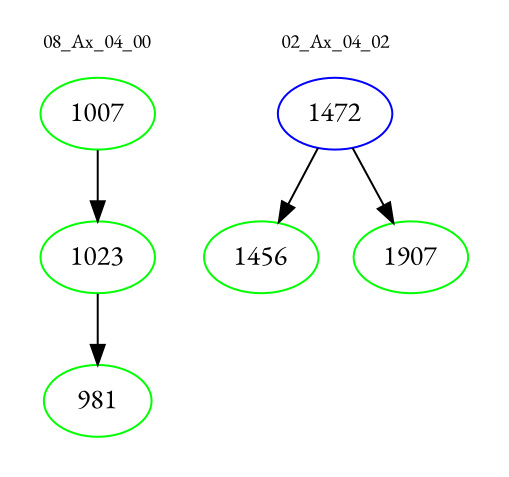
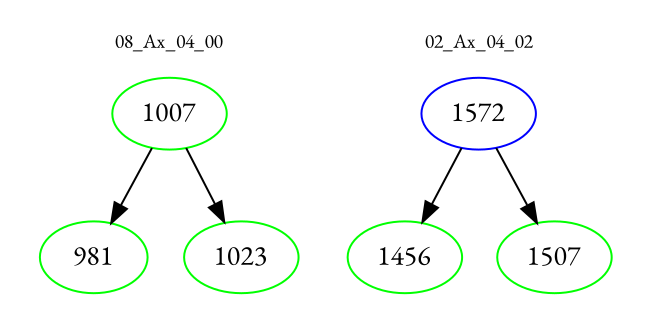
(335, 114) -> (479, 114)
(411, 257) -> (554, 257)
(98, 319) -> (136, 177)
